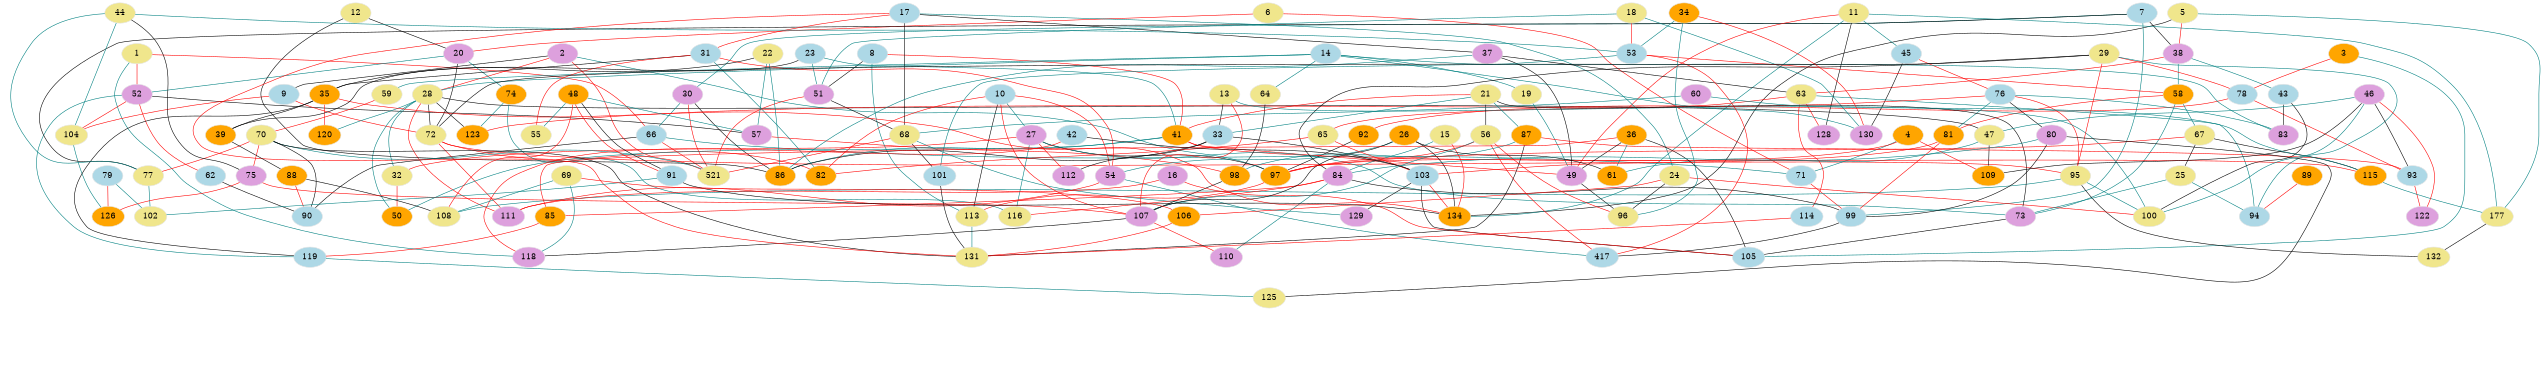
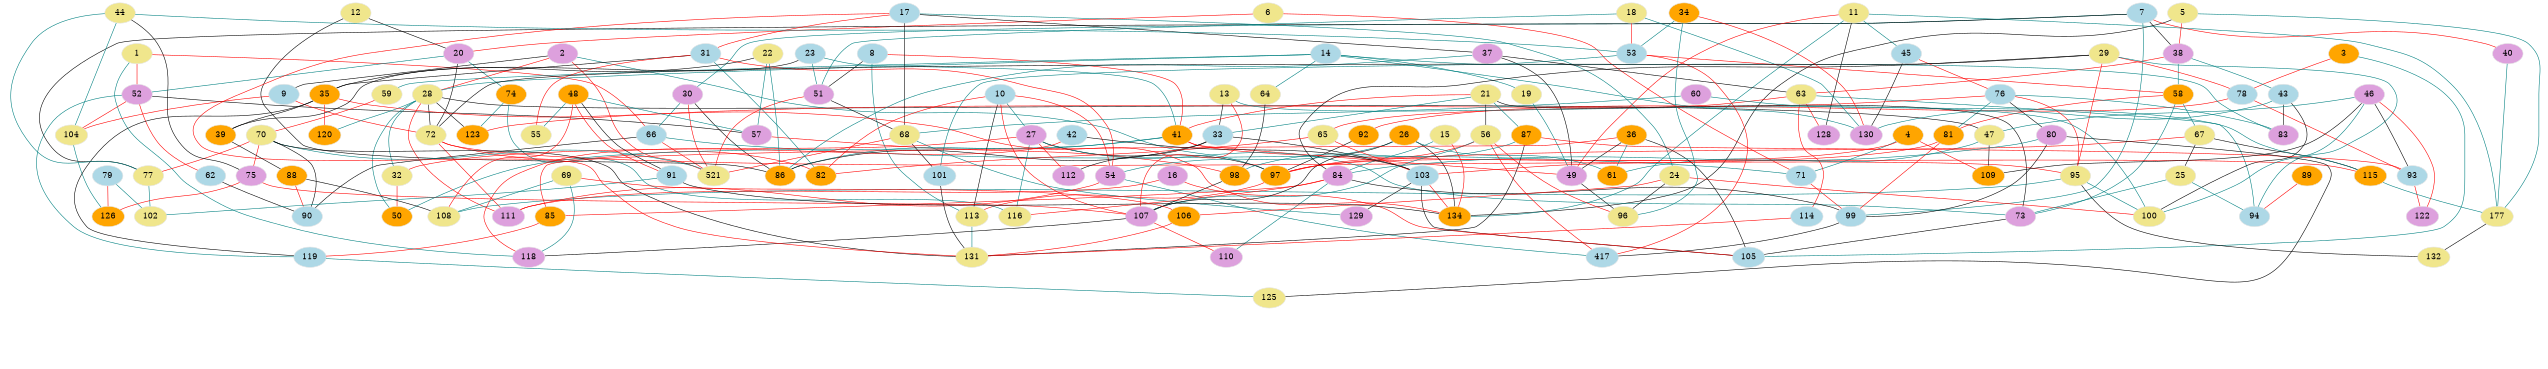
none -> (2508, 54)
none -> (2075, 115)
(1508, 155) -> (1508, 155)
